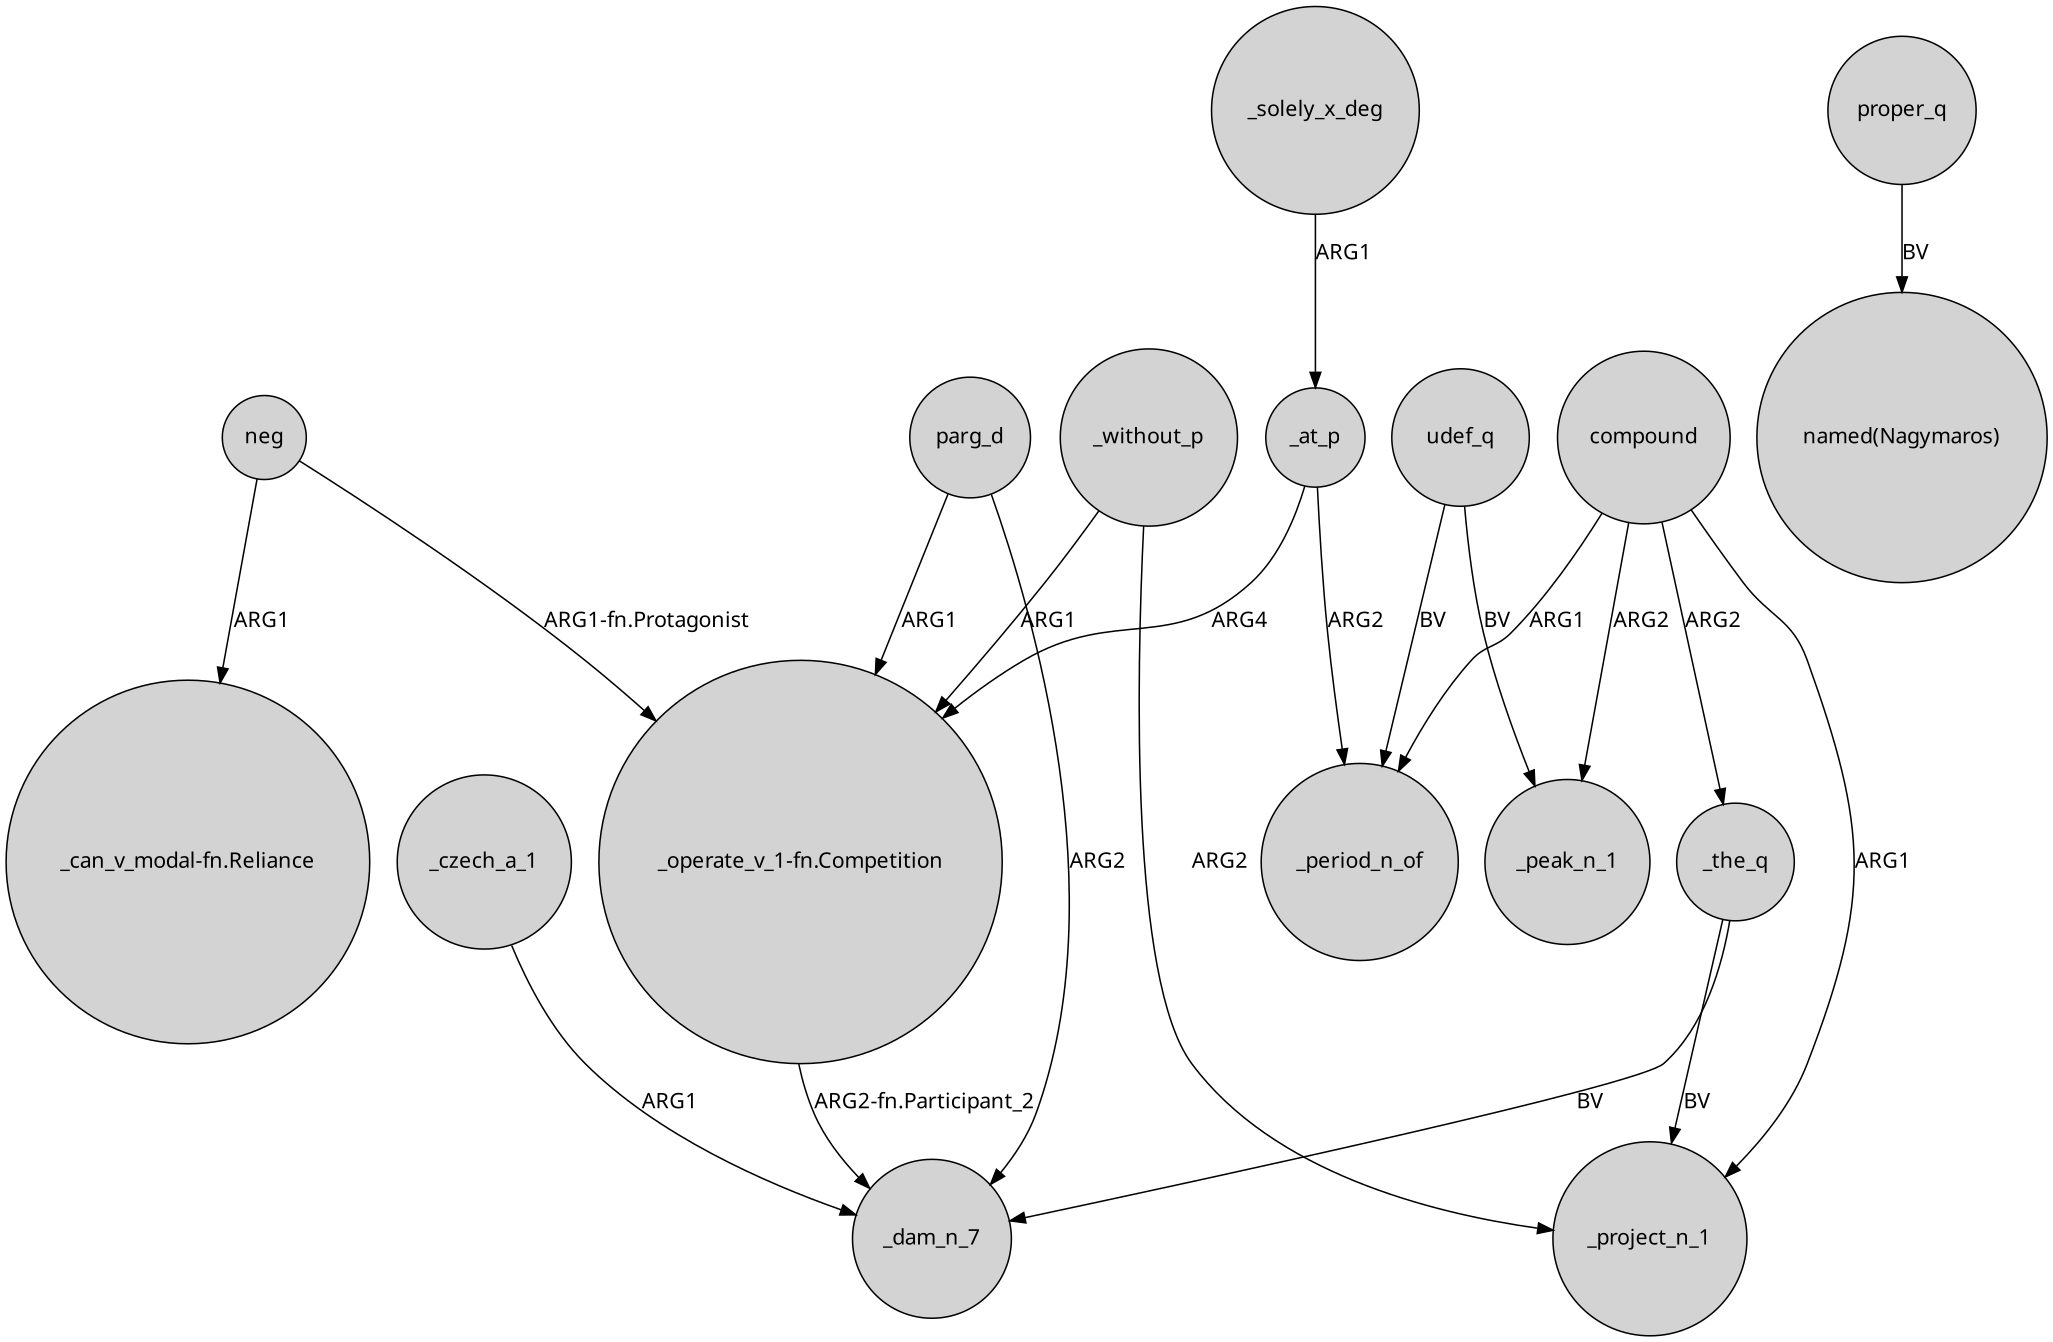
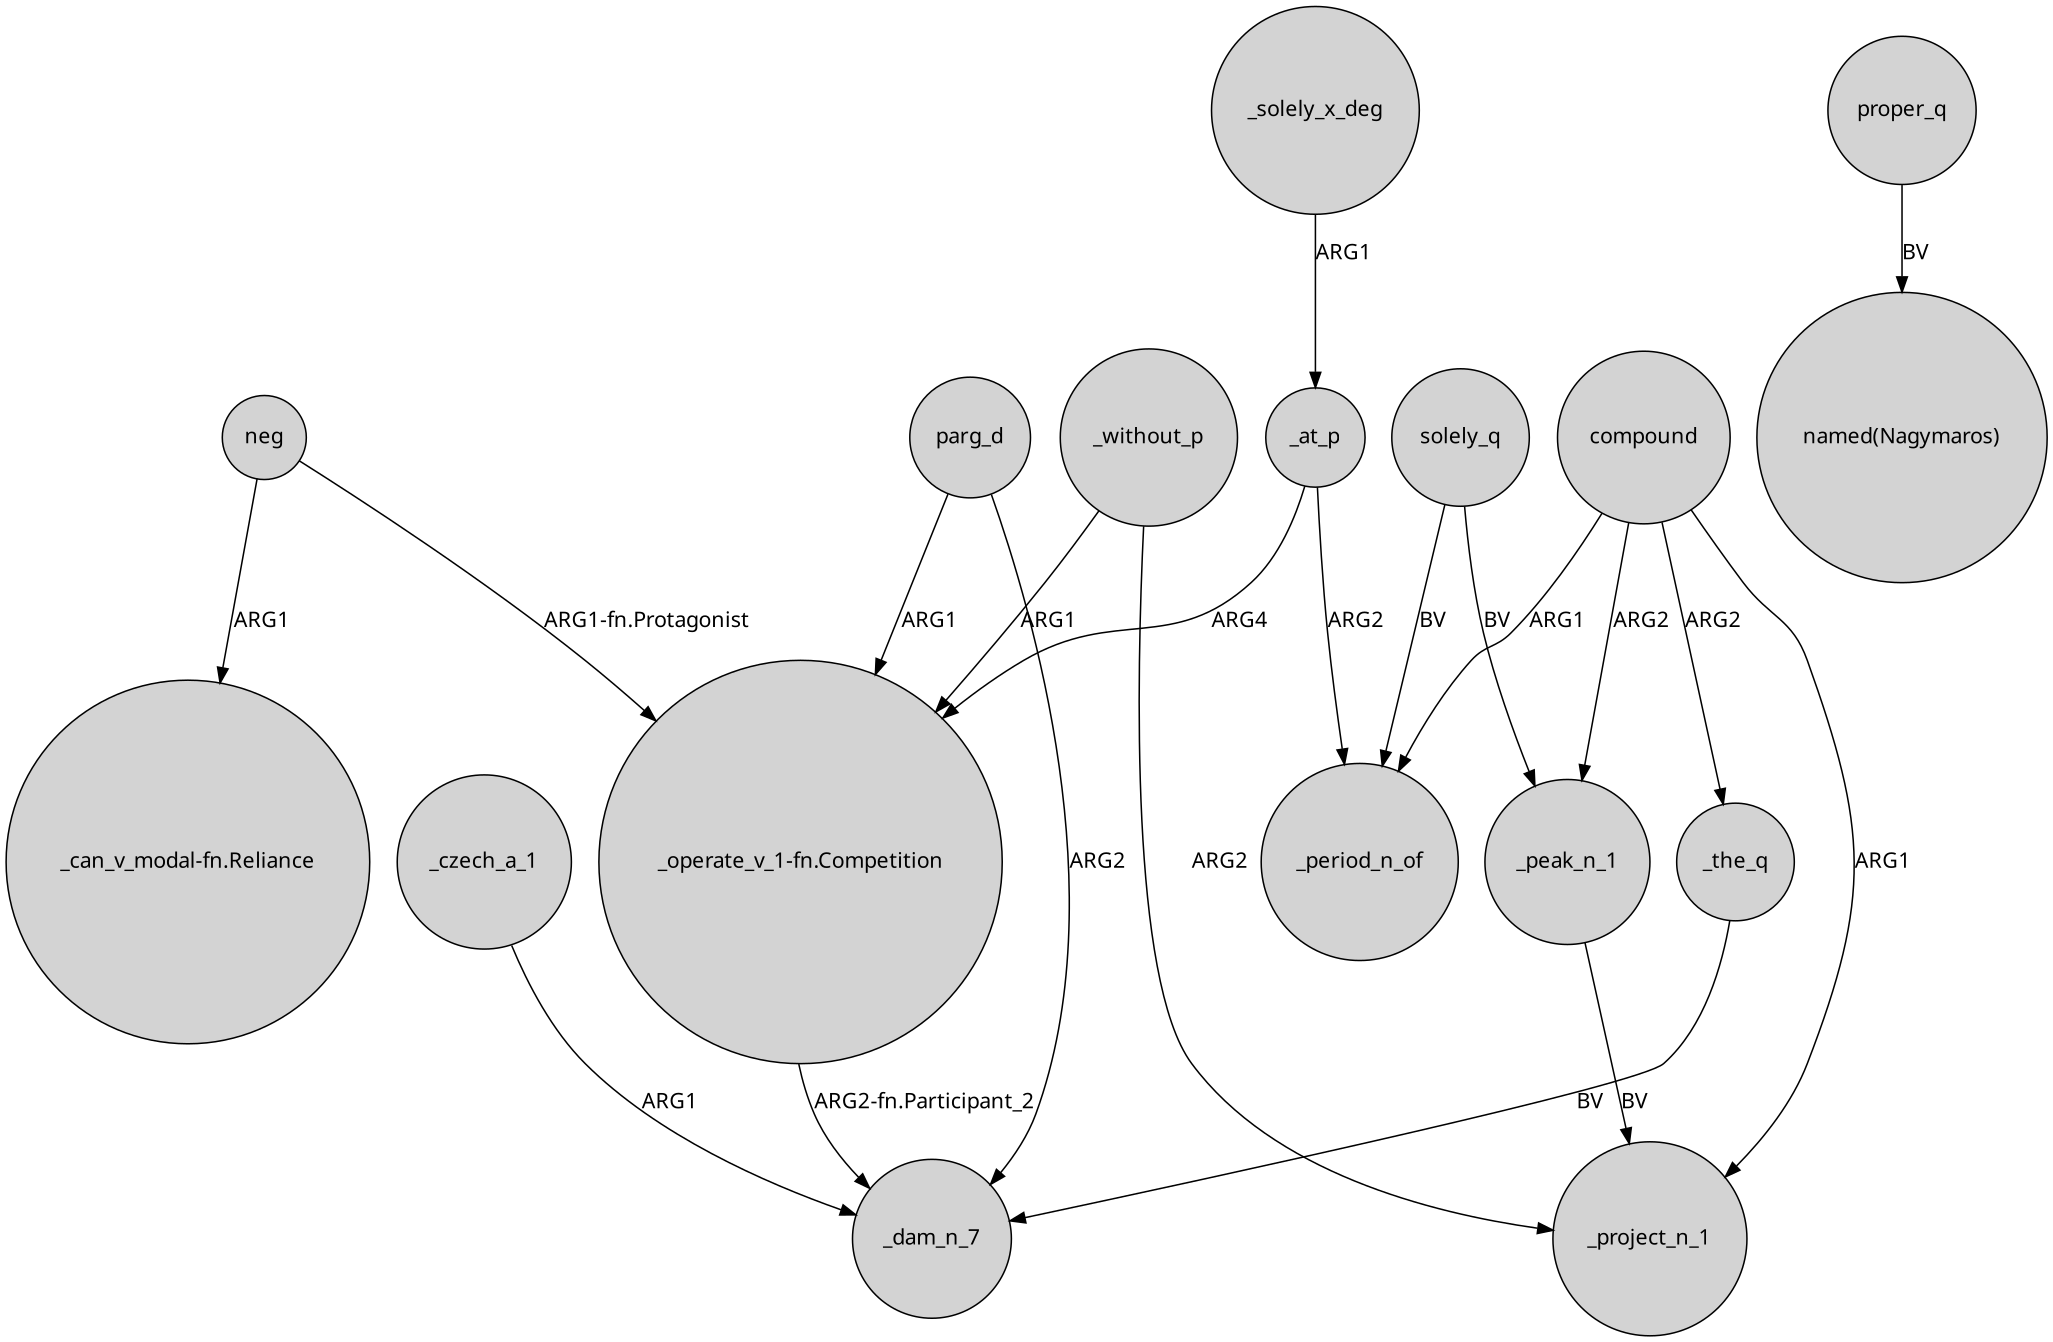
(1461, 438) -> (1461, 438)
(1694, 1045) -> (1606, 1035)
